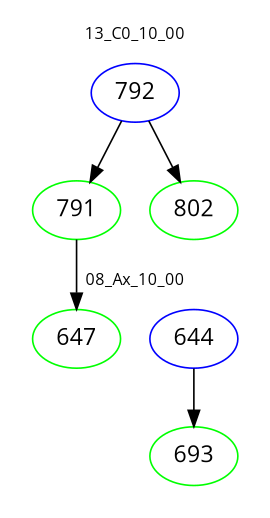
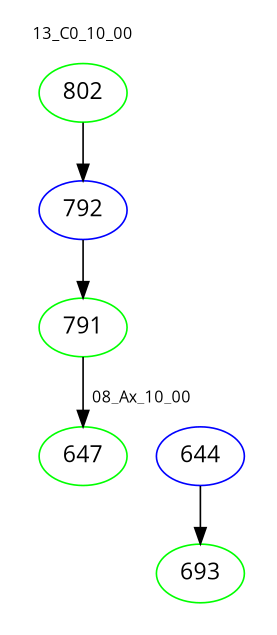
(161, 144) -> (83, 144)
